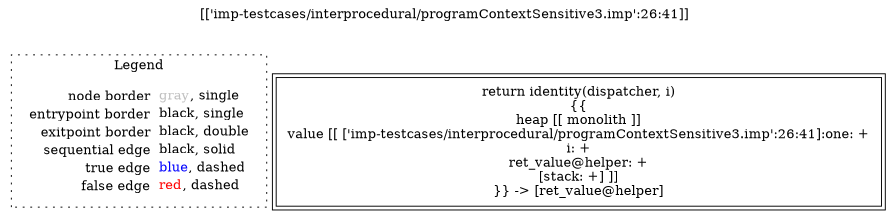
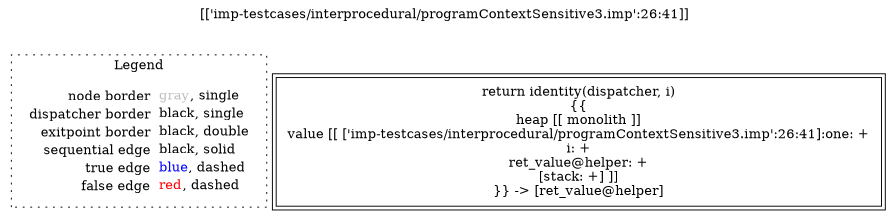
(92, 114) -> (92, 114)
